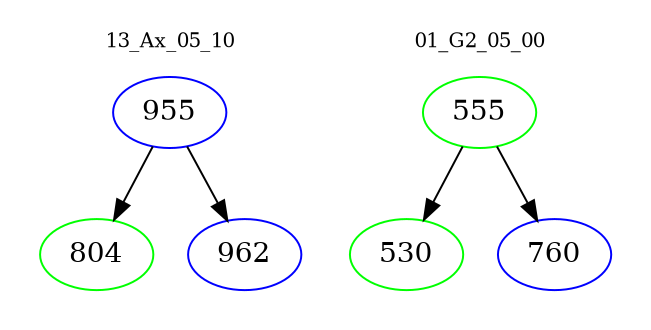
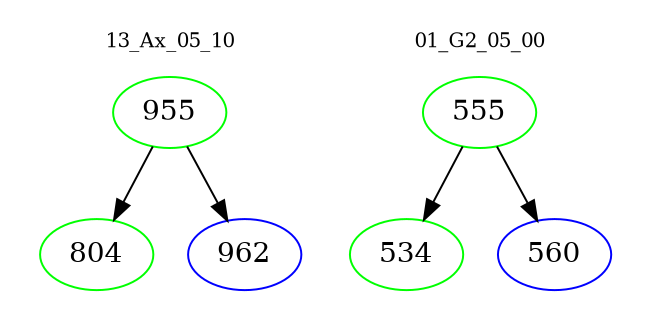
(170, 112) -> (170, 112)
(407, 255) -> (407, 255)
(555, 255) -> (555, 255)
